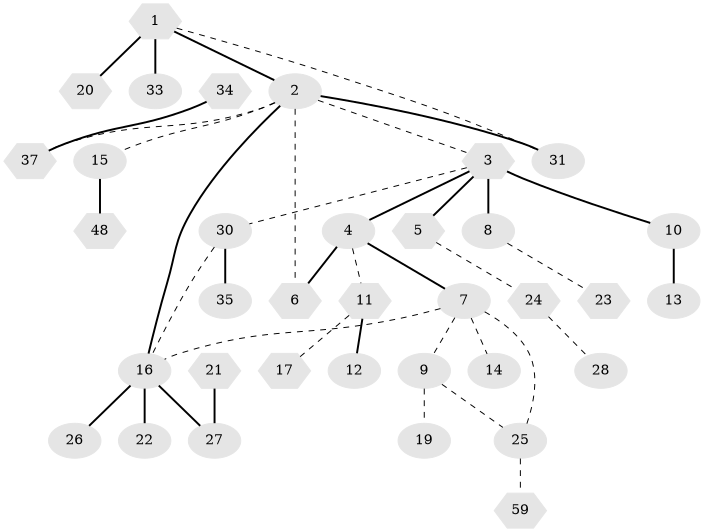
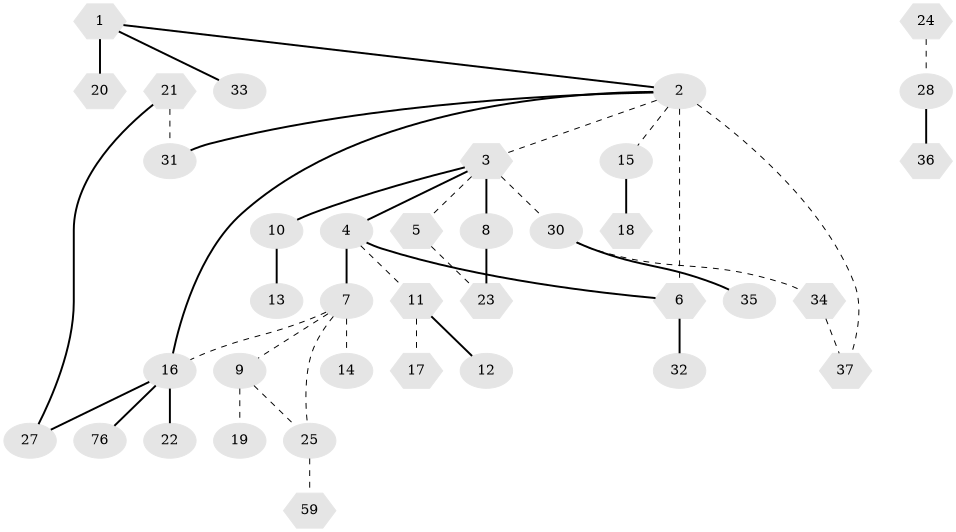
(359, 83) -> (170, 126)
(152, 121) -> (833, 336)
none -> (926, 161)
(453, 196) -> (451, 196)
(100, 231) -> (626, 231)
(476, 266) -> (444, 259)
(547, 266) -> (486, 266)
(181, 299) -> (689, 266)
none -> (680, 371)
(75, 441) -> (100, 441)
